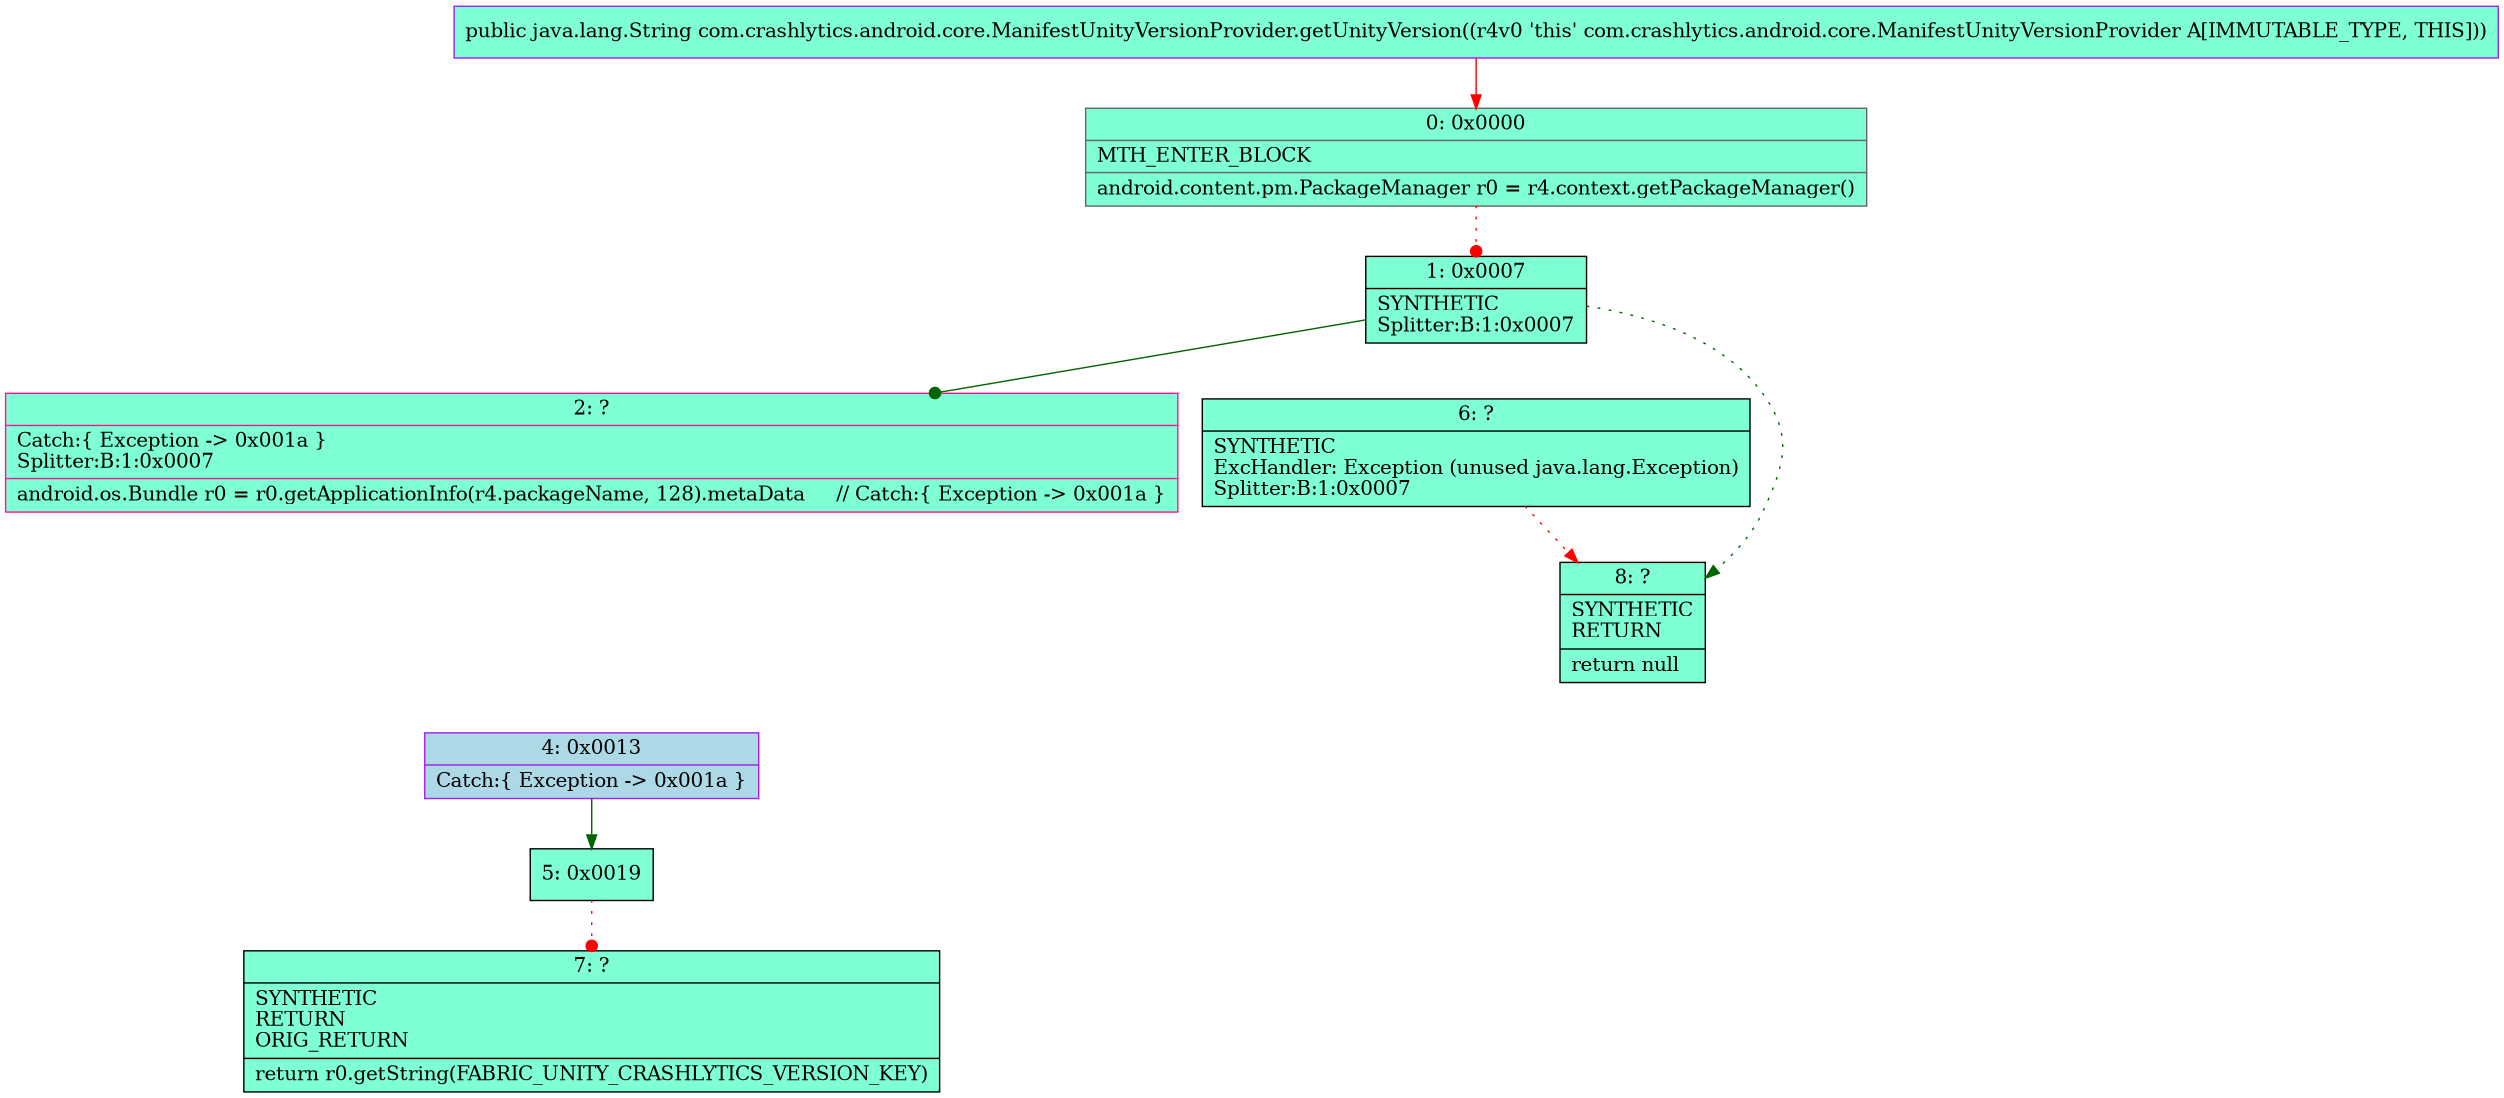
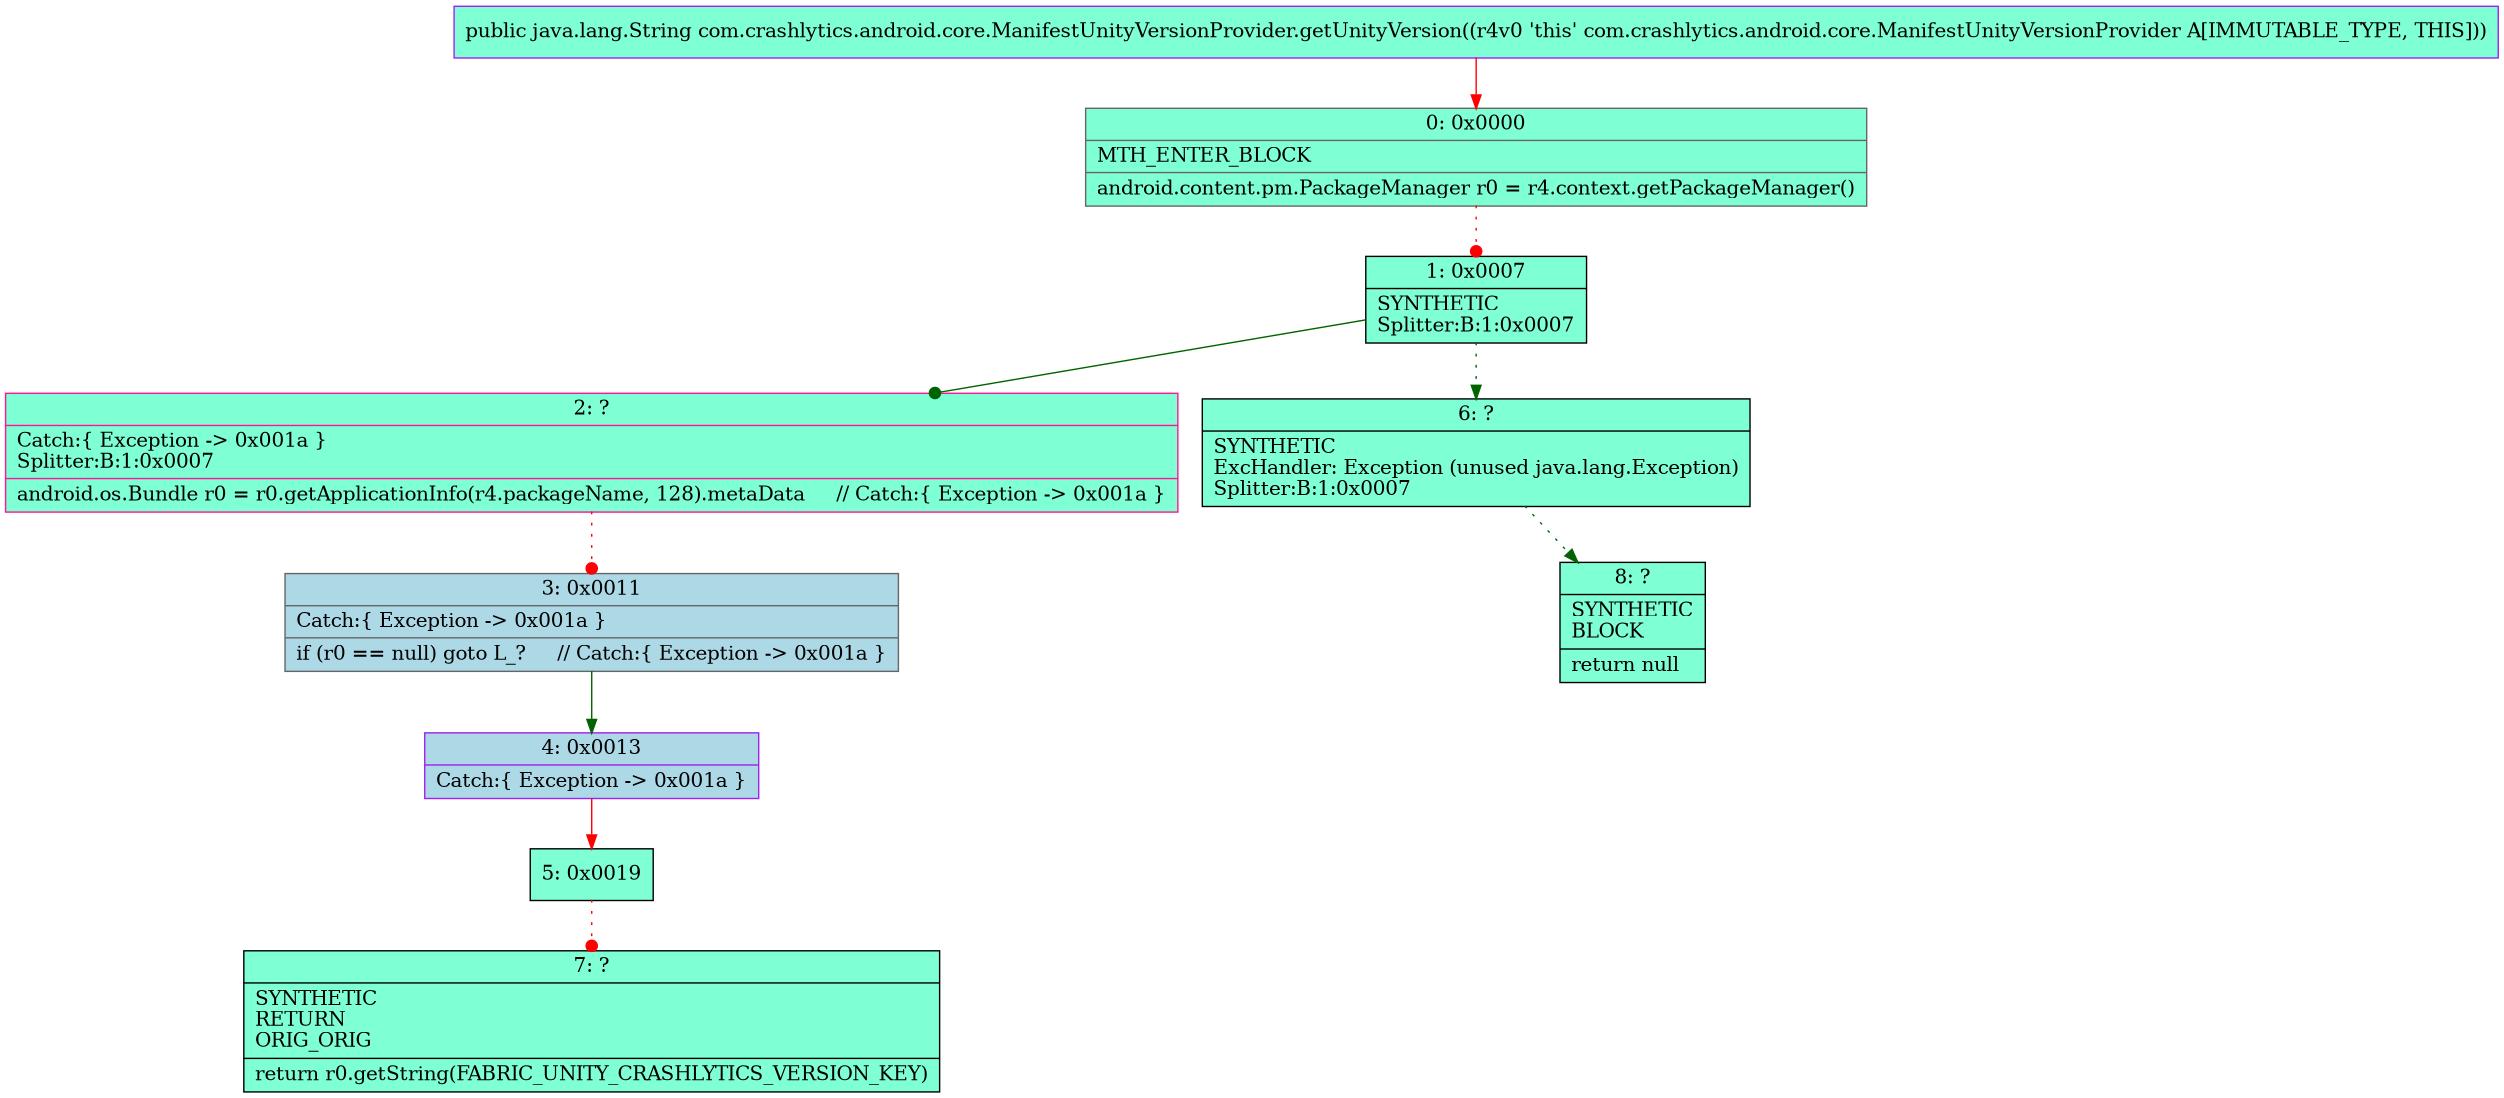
(1762, 393) -> (1476, 364)
(1546, 529) -> (1546, 529)
none -> (592, 622)
(1617, 632) -> (1608, 632)
(592, 816) -> (592, 816)
(332, 1041) -> (314, 1041)
